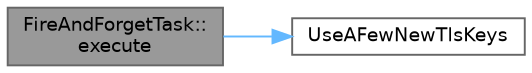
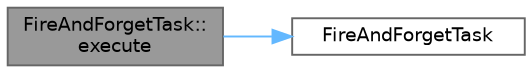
(408, 37) -> (408, 37)
